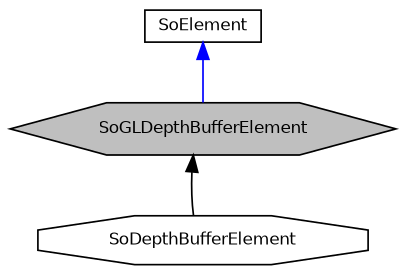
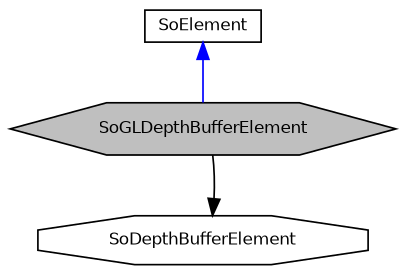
(192, 194) -> (214, 177)
